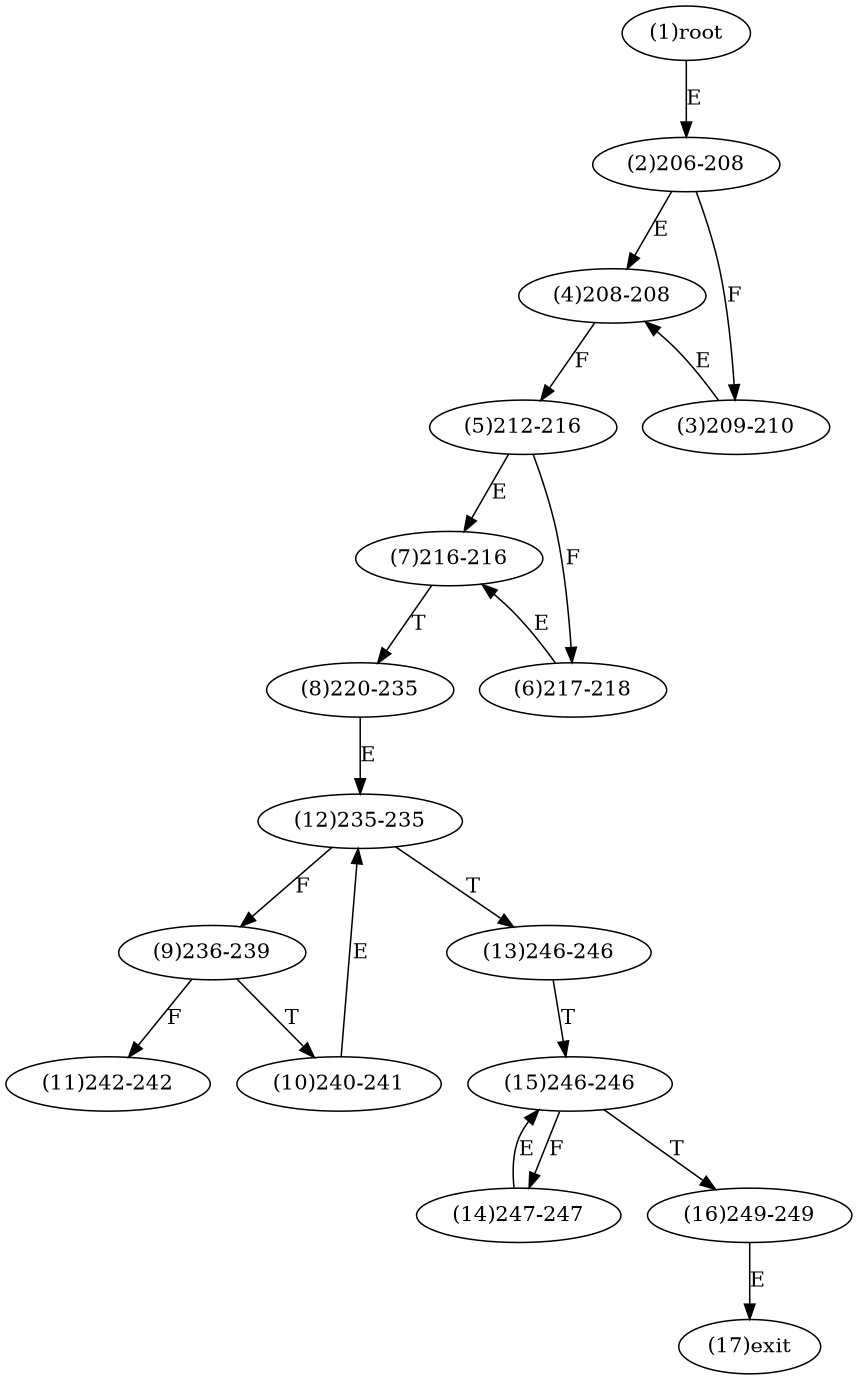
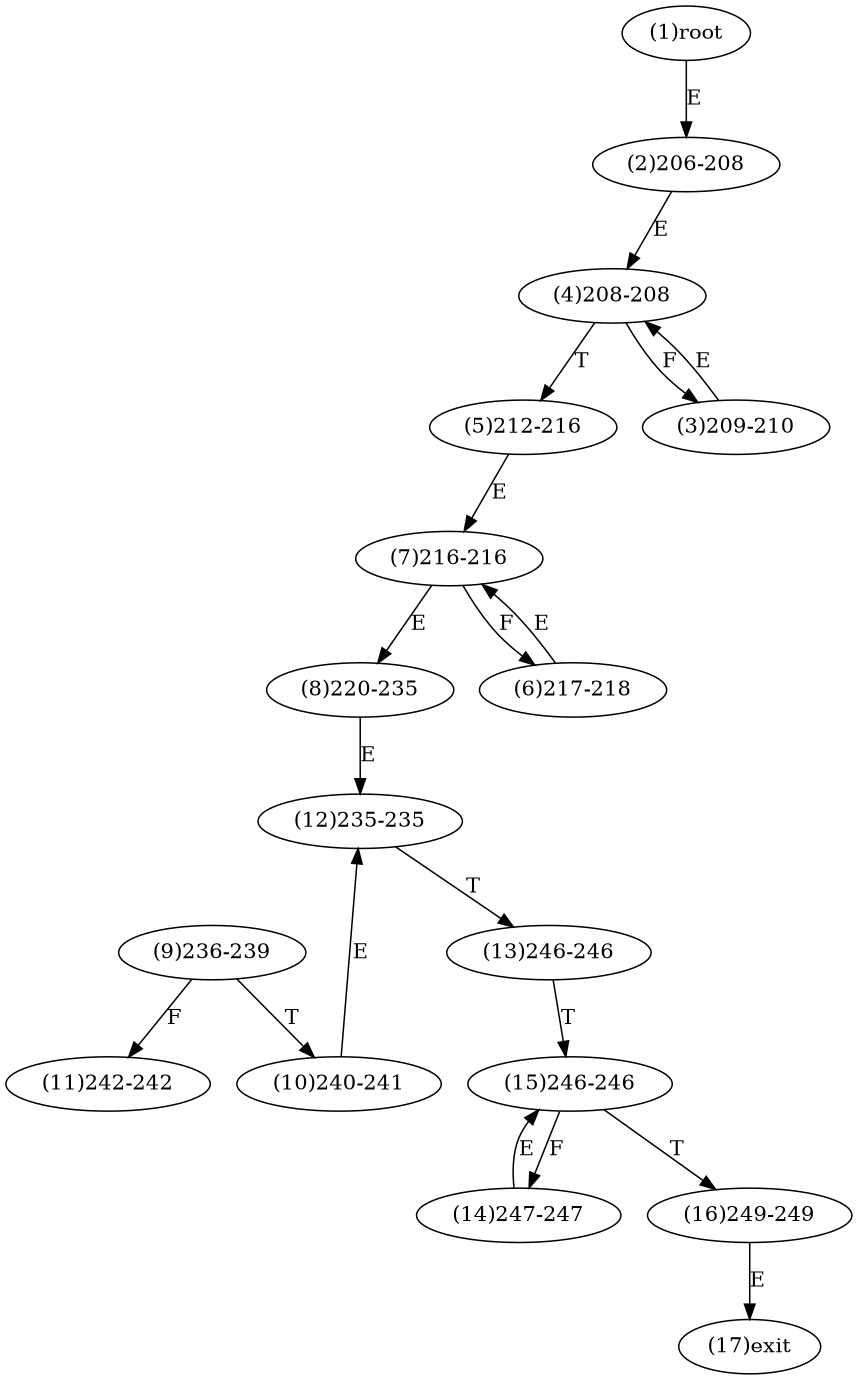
(723, 287) -> (652, 361)
(582, 362) -> (582, 362)
(560, 549) -> (489, 624)
(419, 624) -> (419, 624)
(292, 882) -> none
